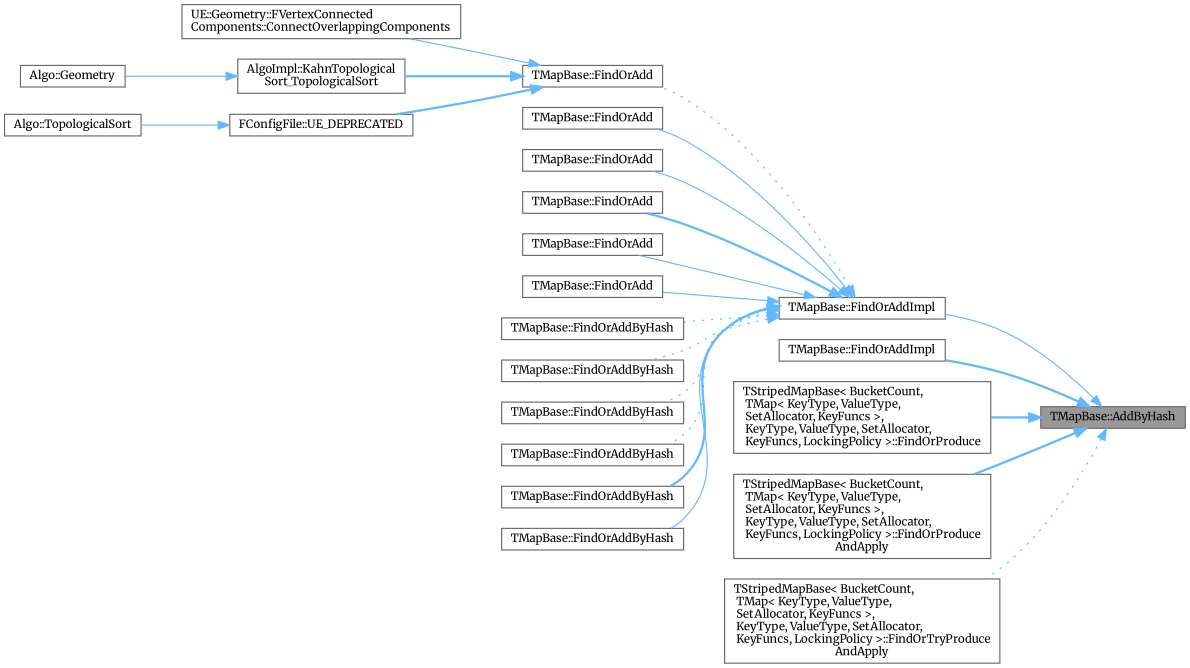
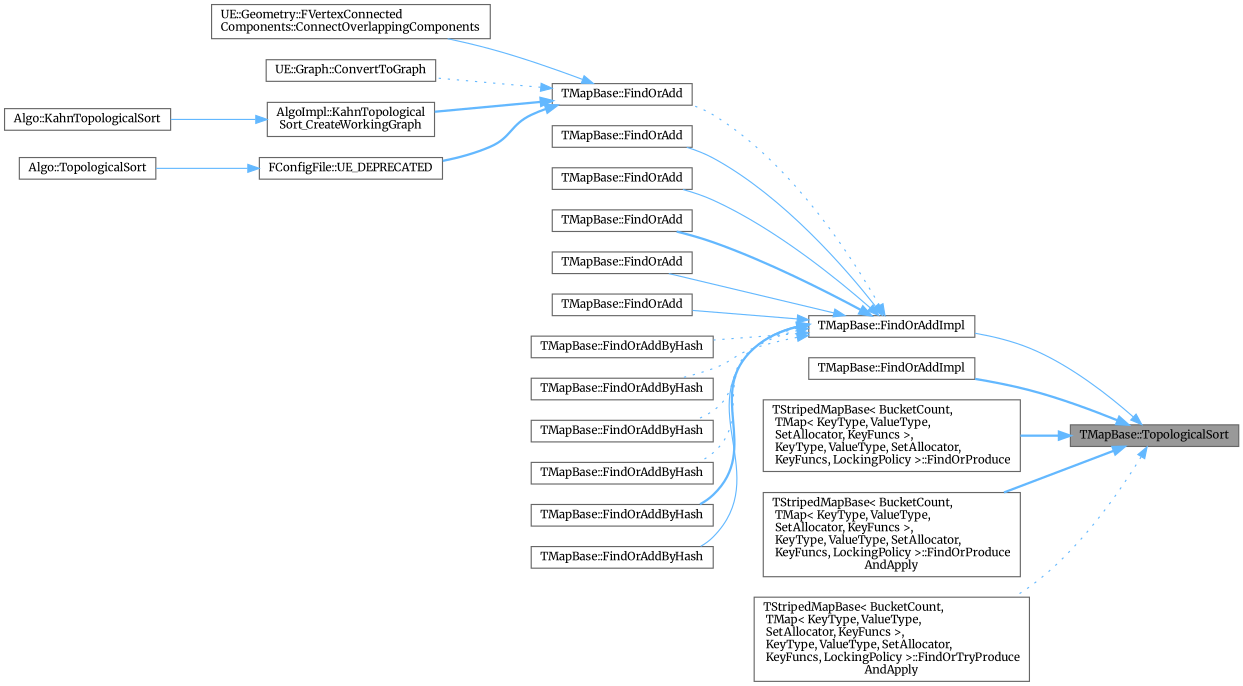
none -> (351, 71)
(73, 76) -> (88, 119)
(321, 76) -> (351, 119)
(1113, 417) -> (1155, 436)
